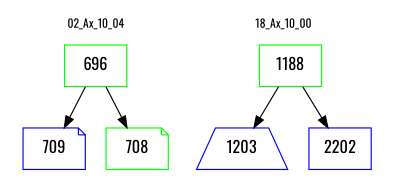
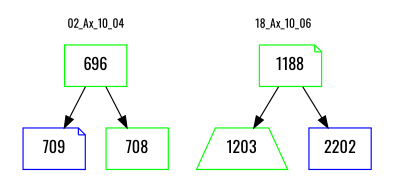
(284, 25) -> (284, 25)
(290, 66) -> (290, 66)
(137, 149) -> (137, 149)
(242, 149) -> (242, 149)
